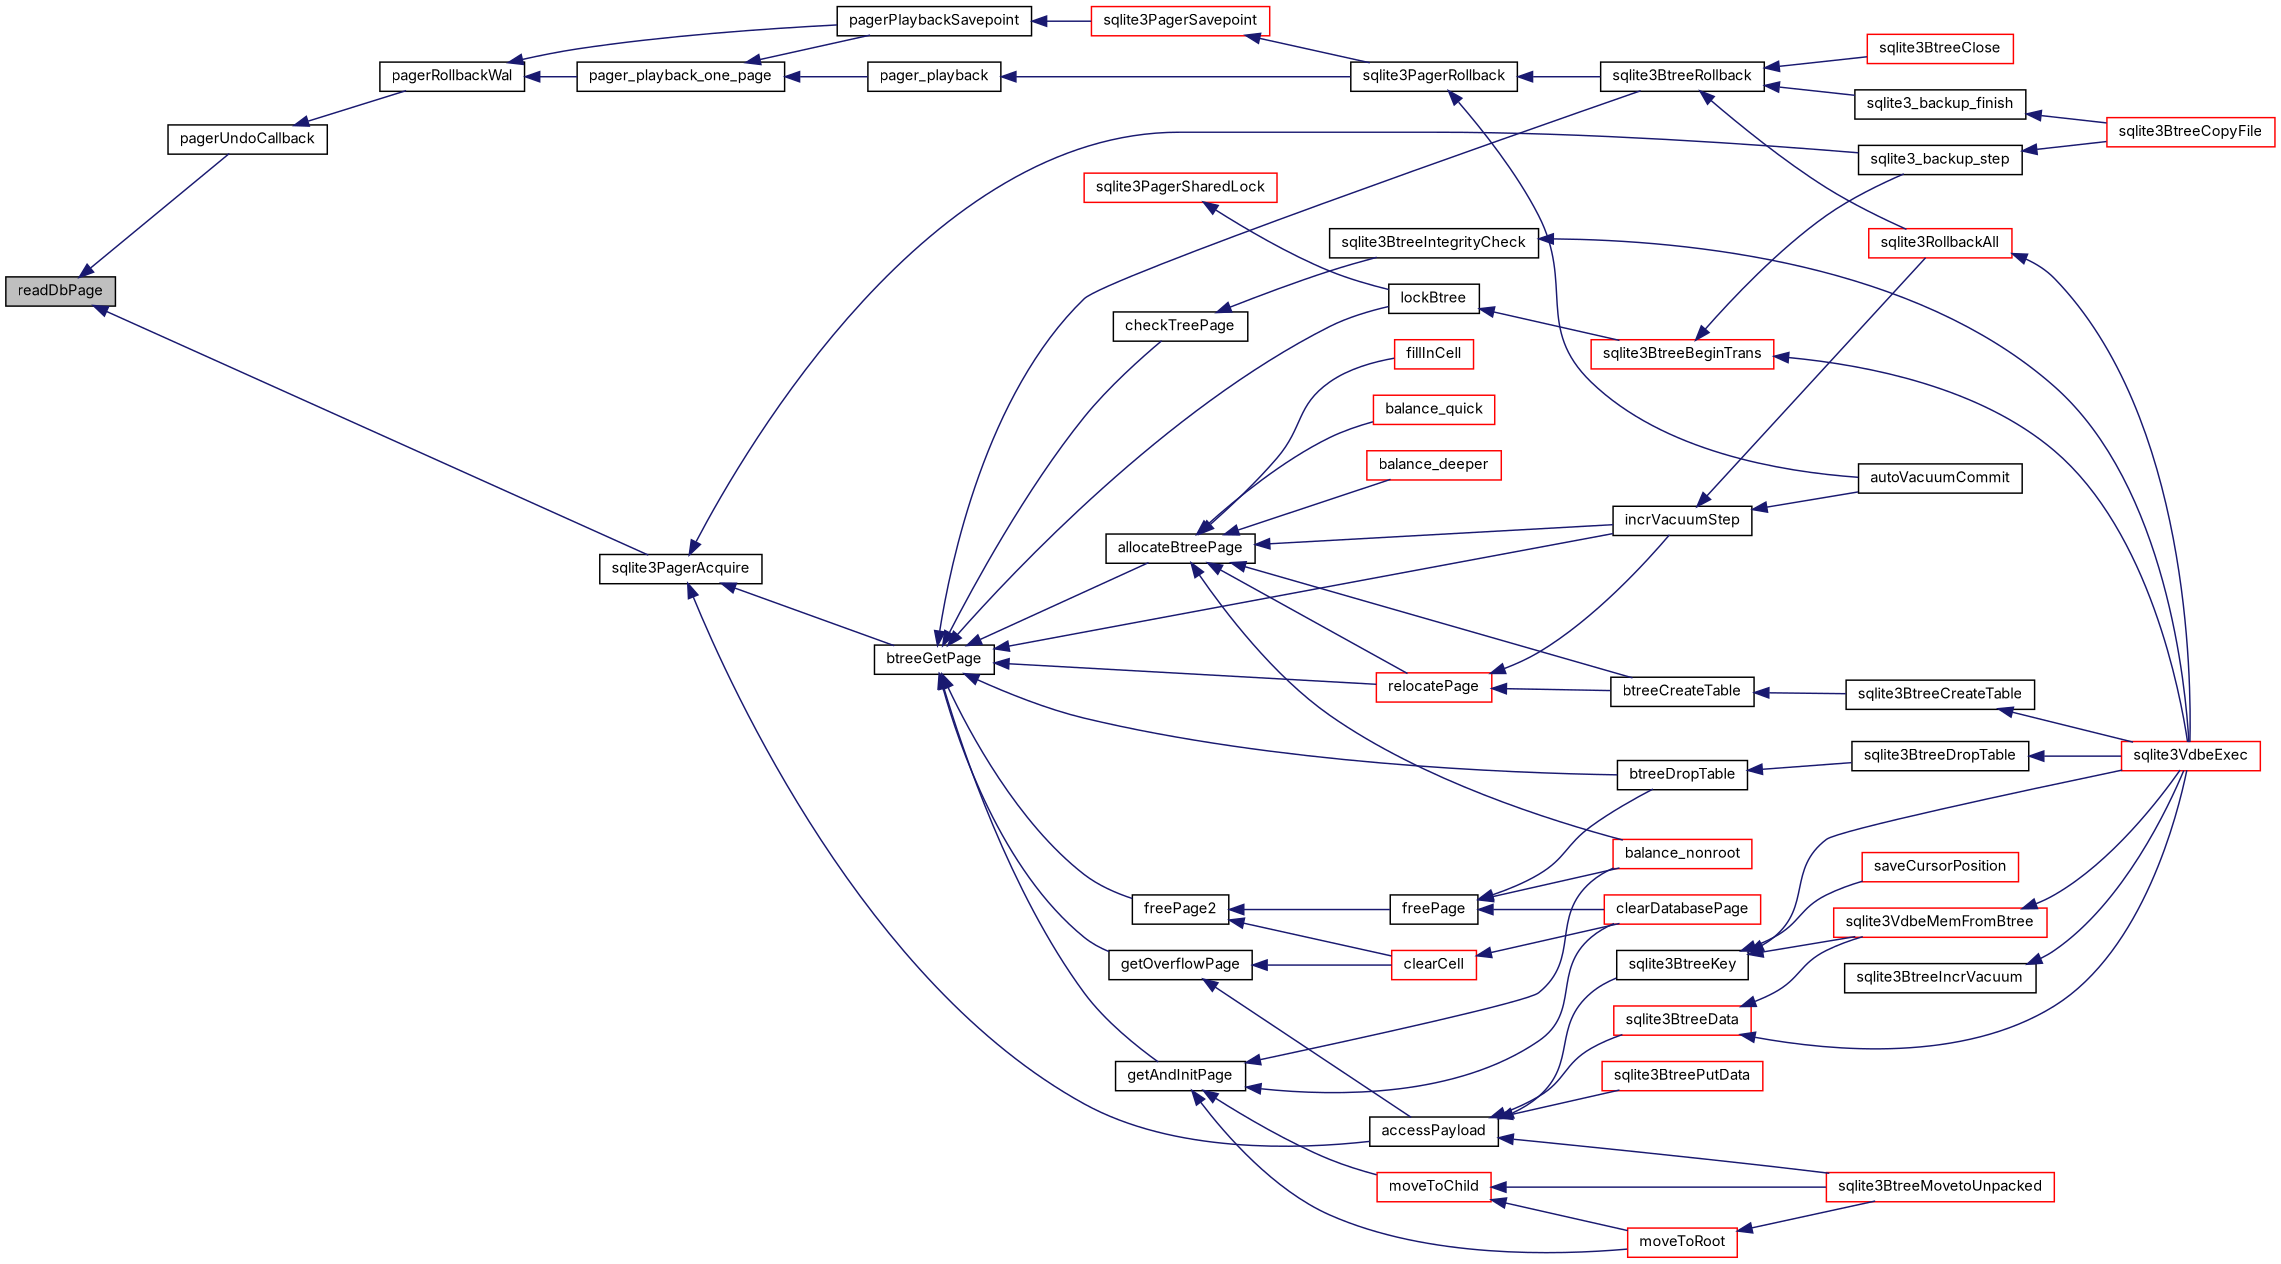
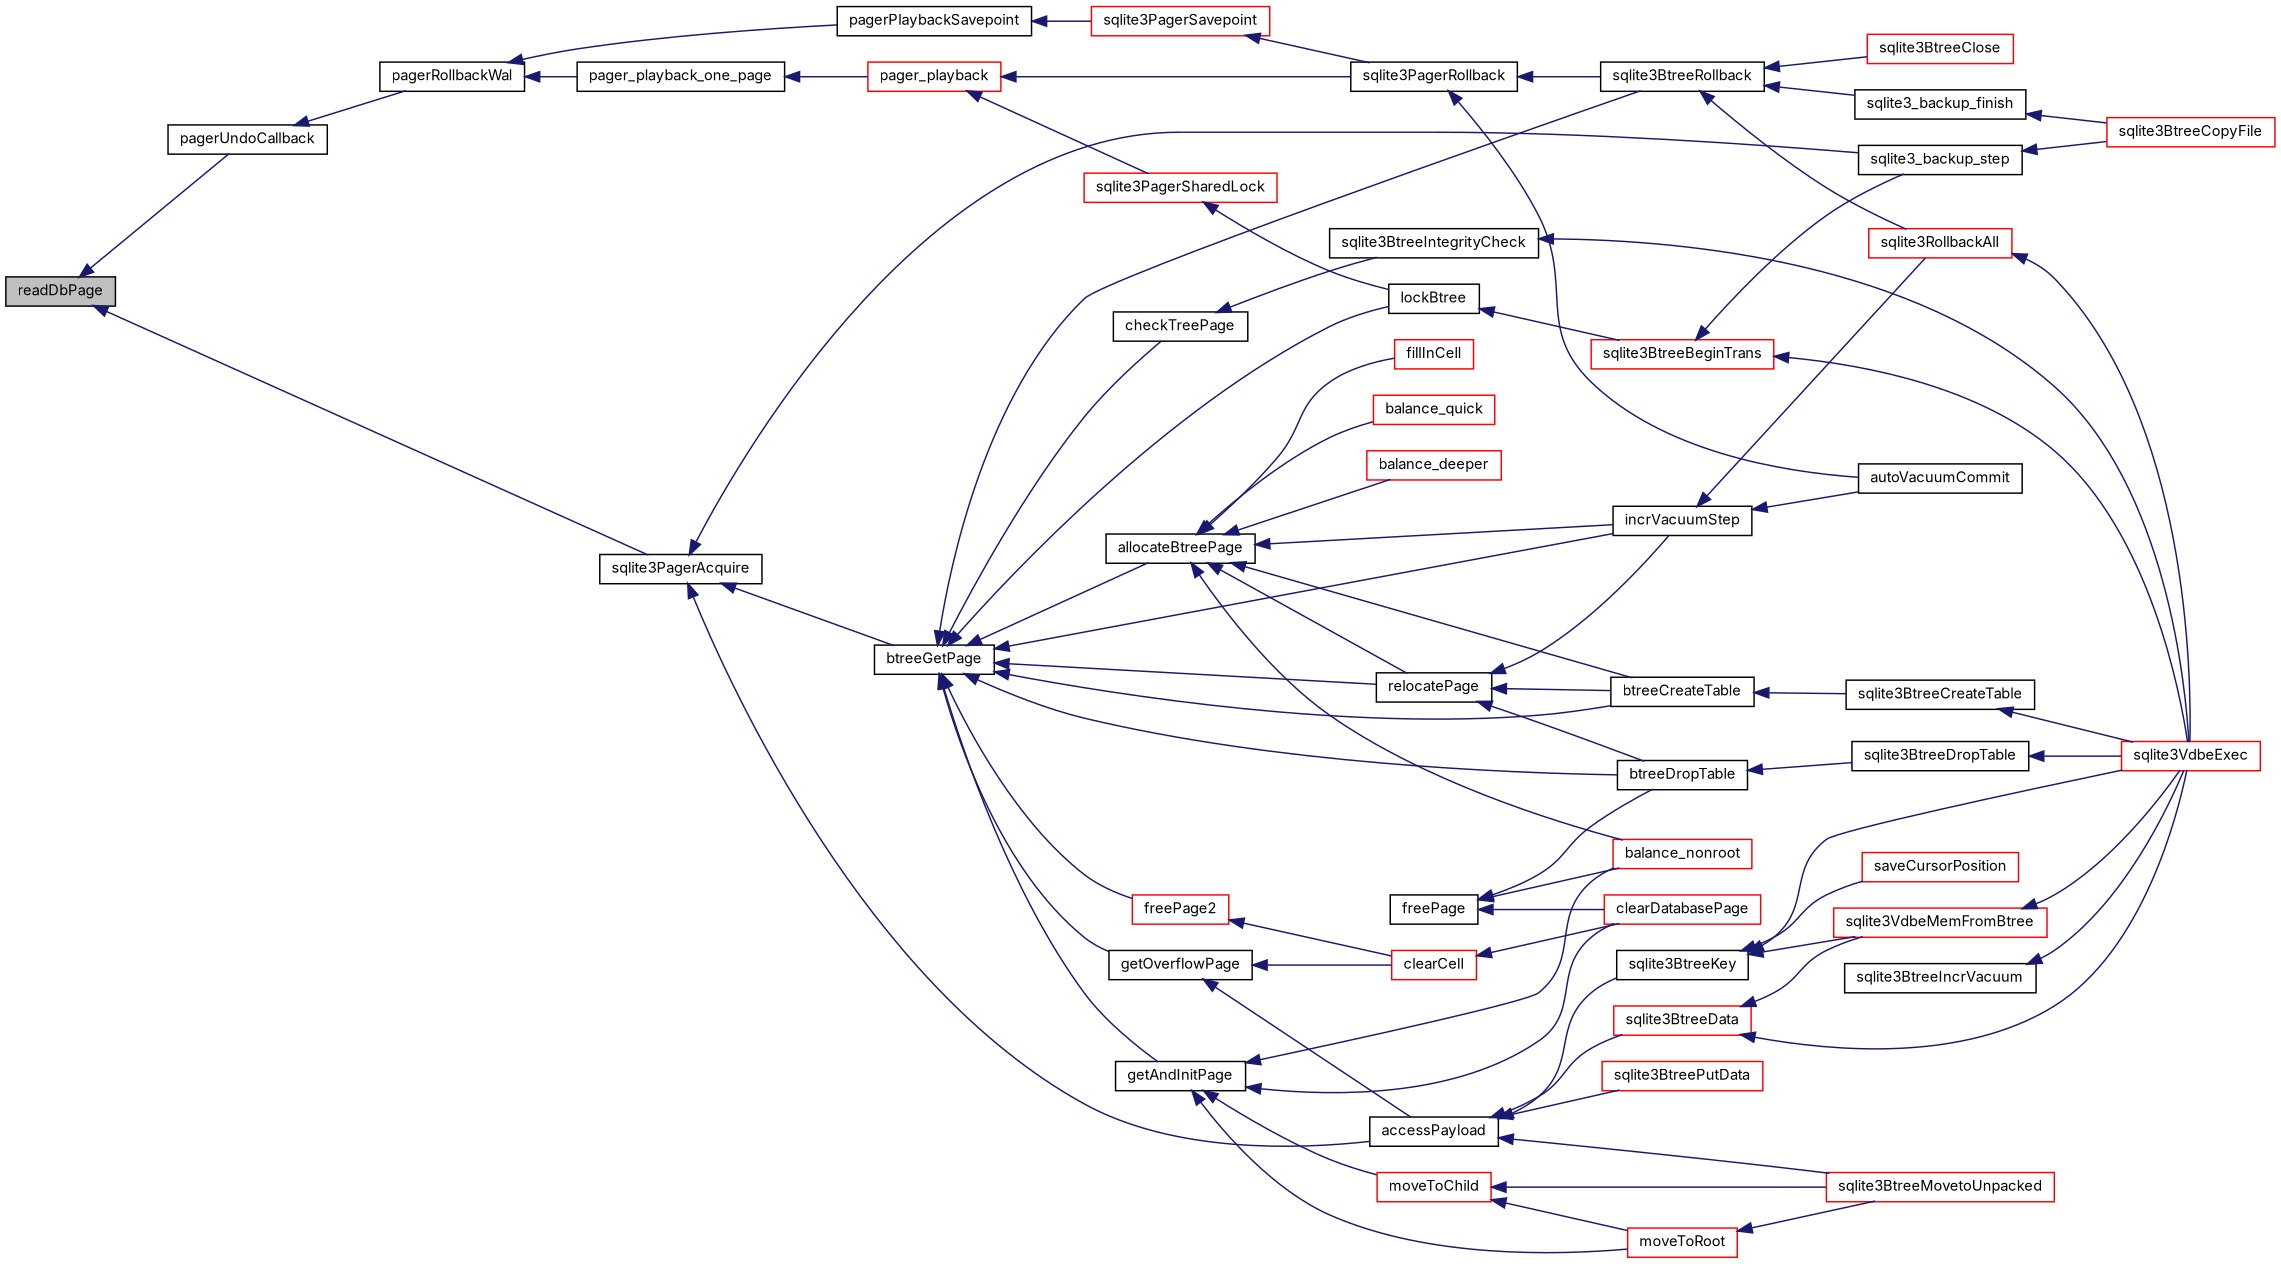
(815, 47) -> none
(934, 77) -> (934, 77)
none -> (1064, 135)
(1434, 687) -> (1434, 687)
none -> (1309, 714)
none -> (1568, 733)
(1181, 910) -> (1181, 910)
(1317, 910) -> none
